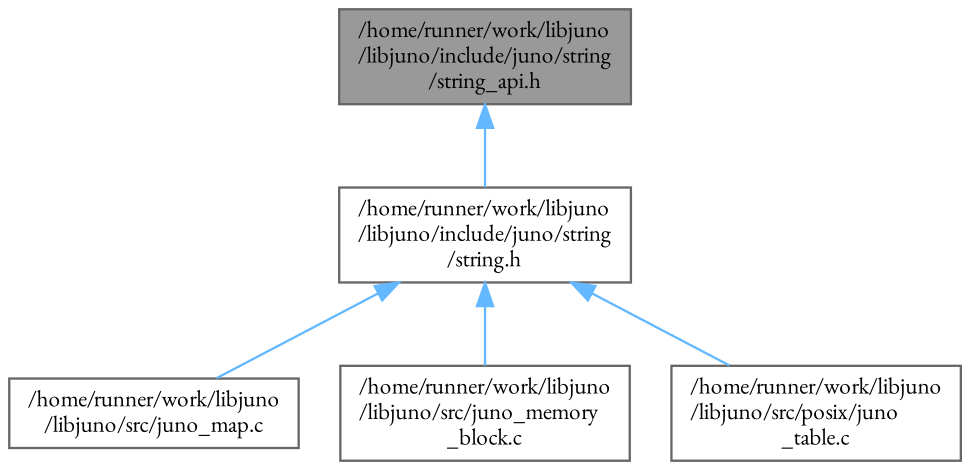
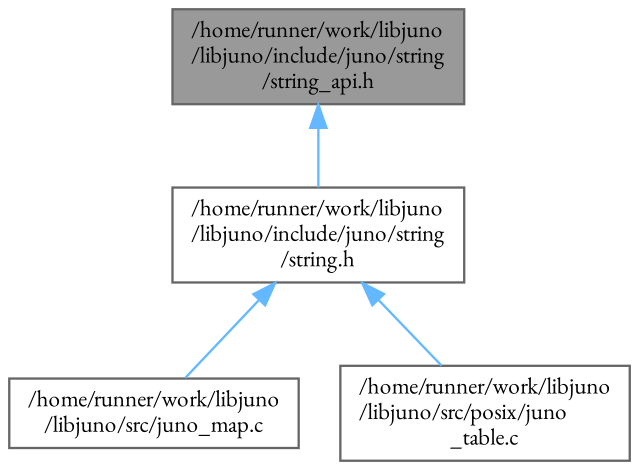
(485, 413) -> none
